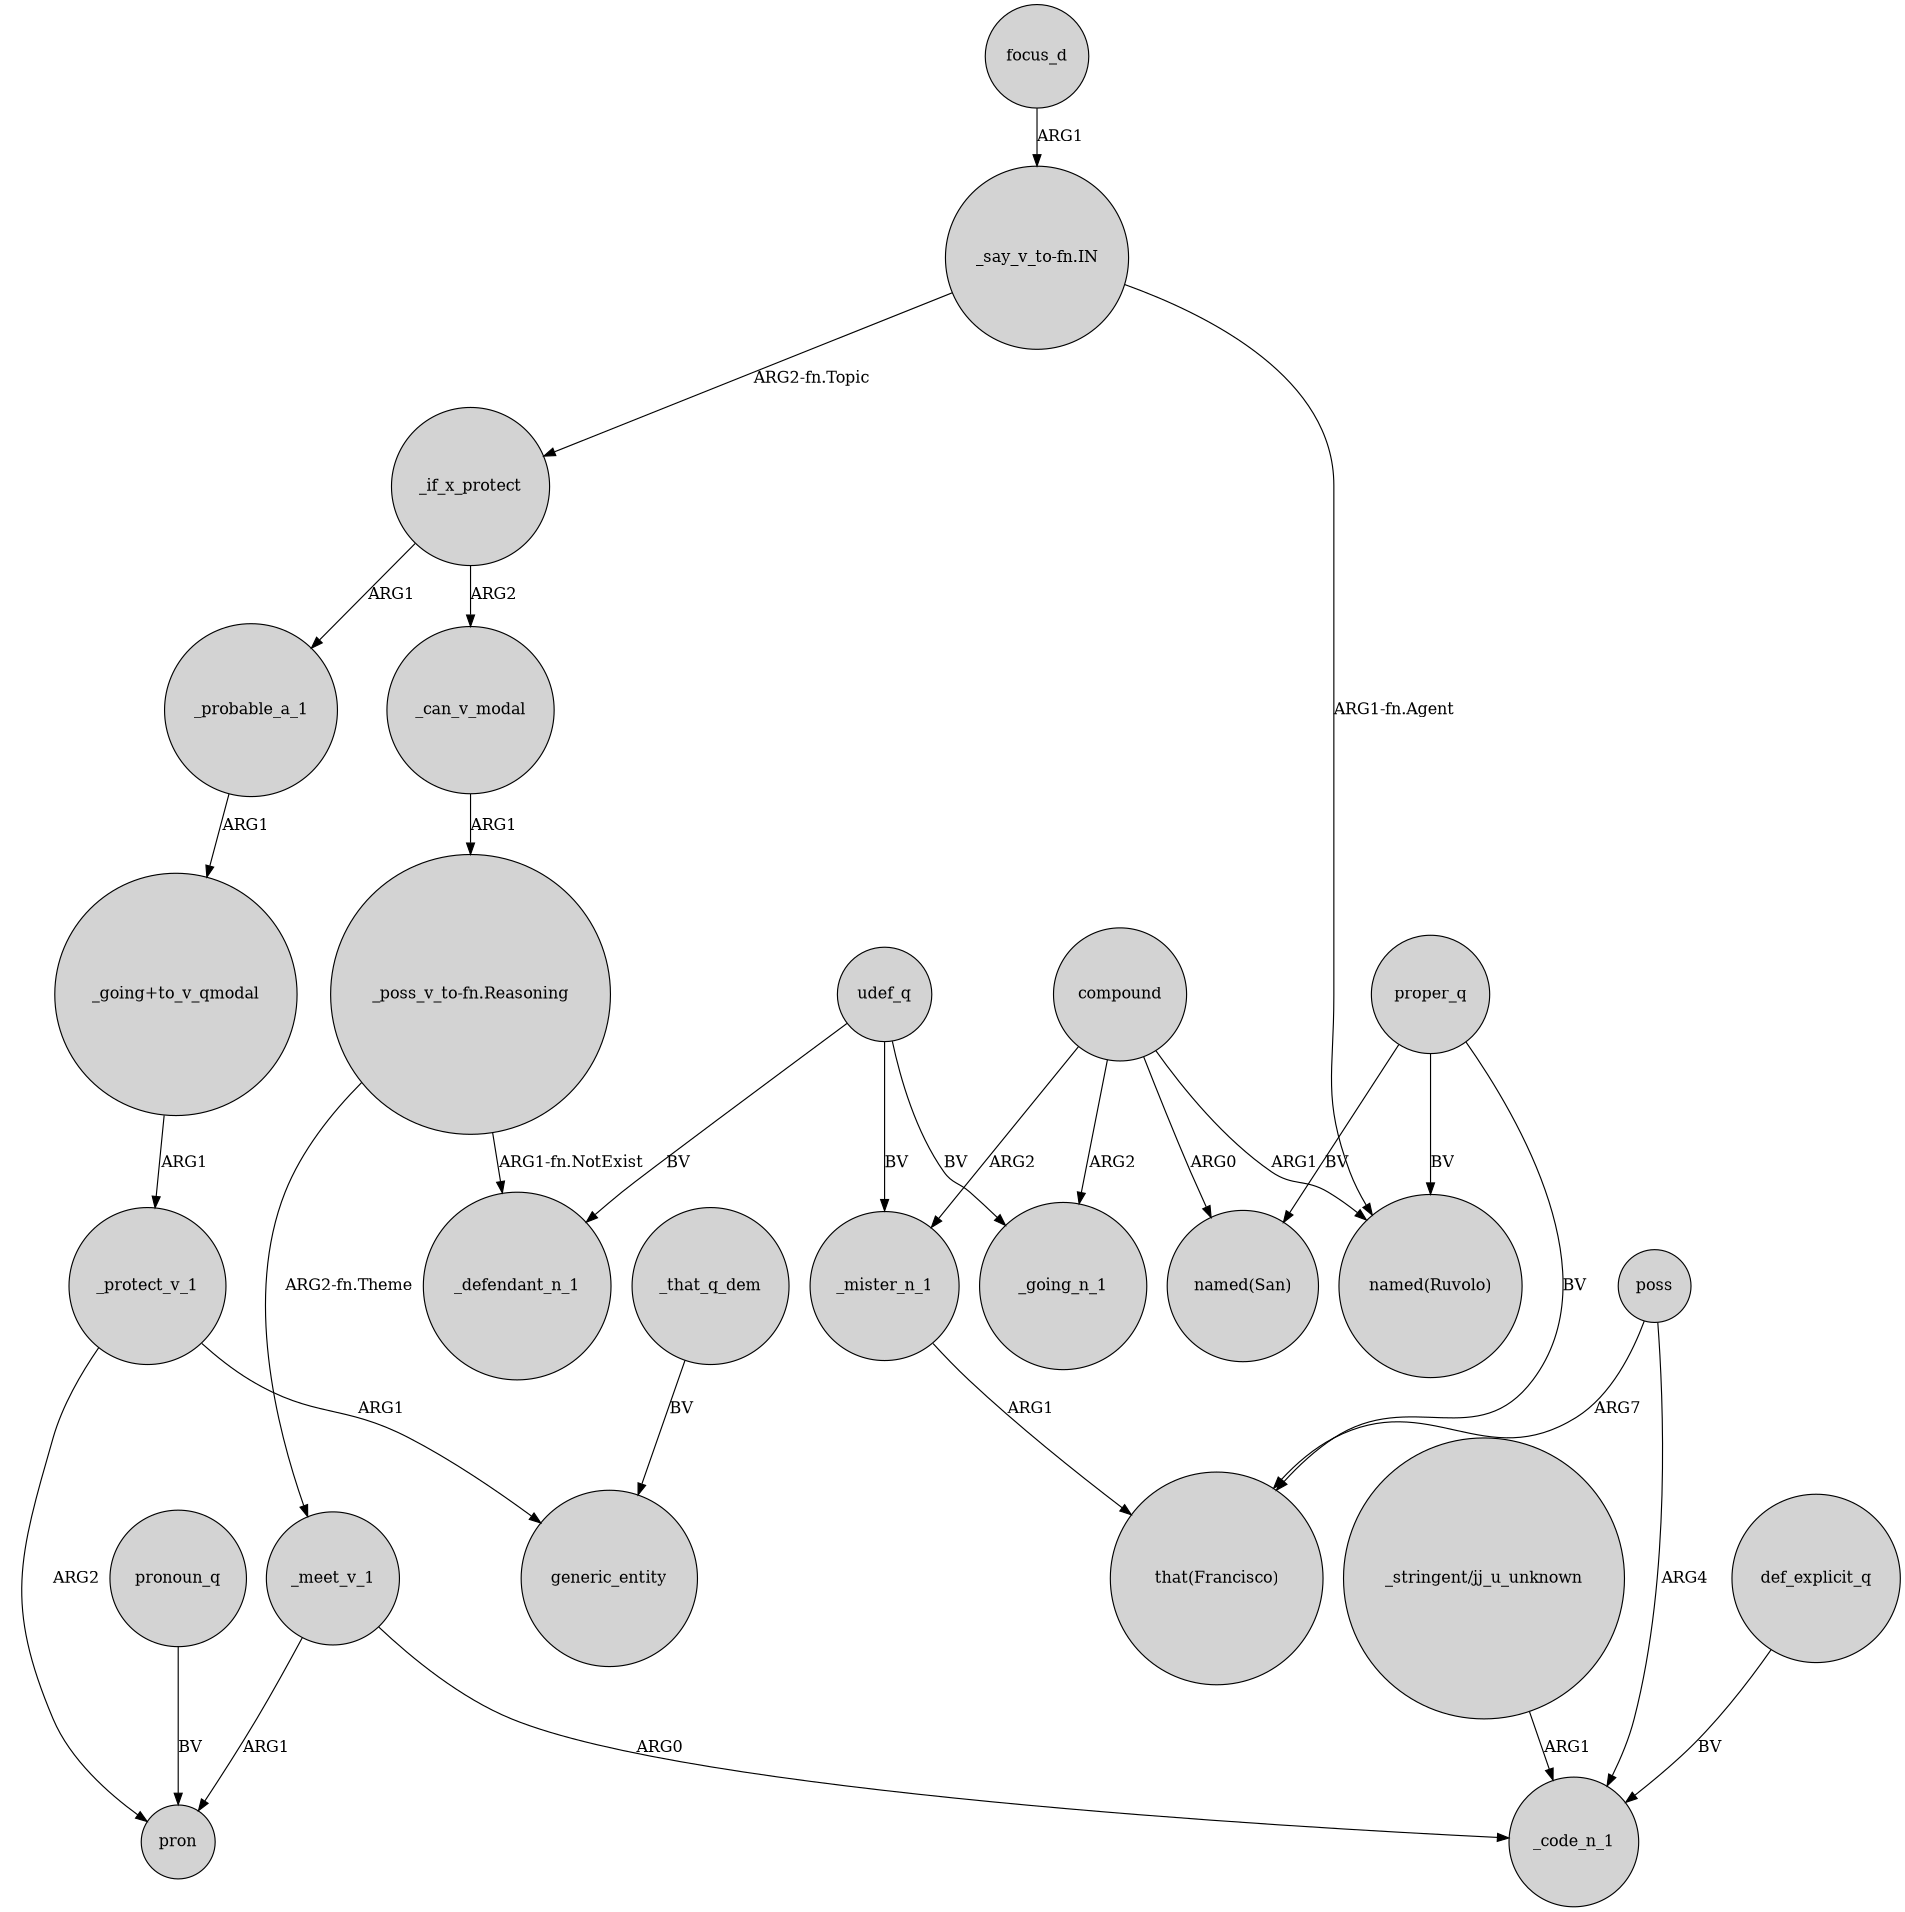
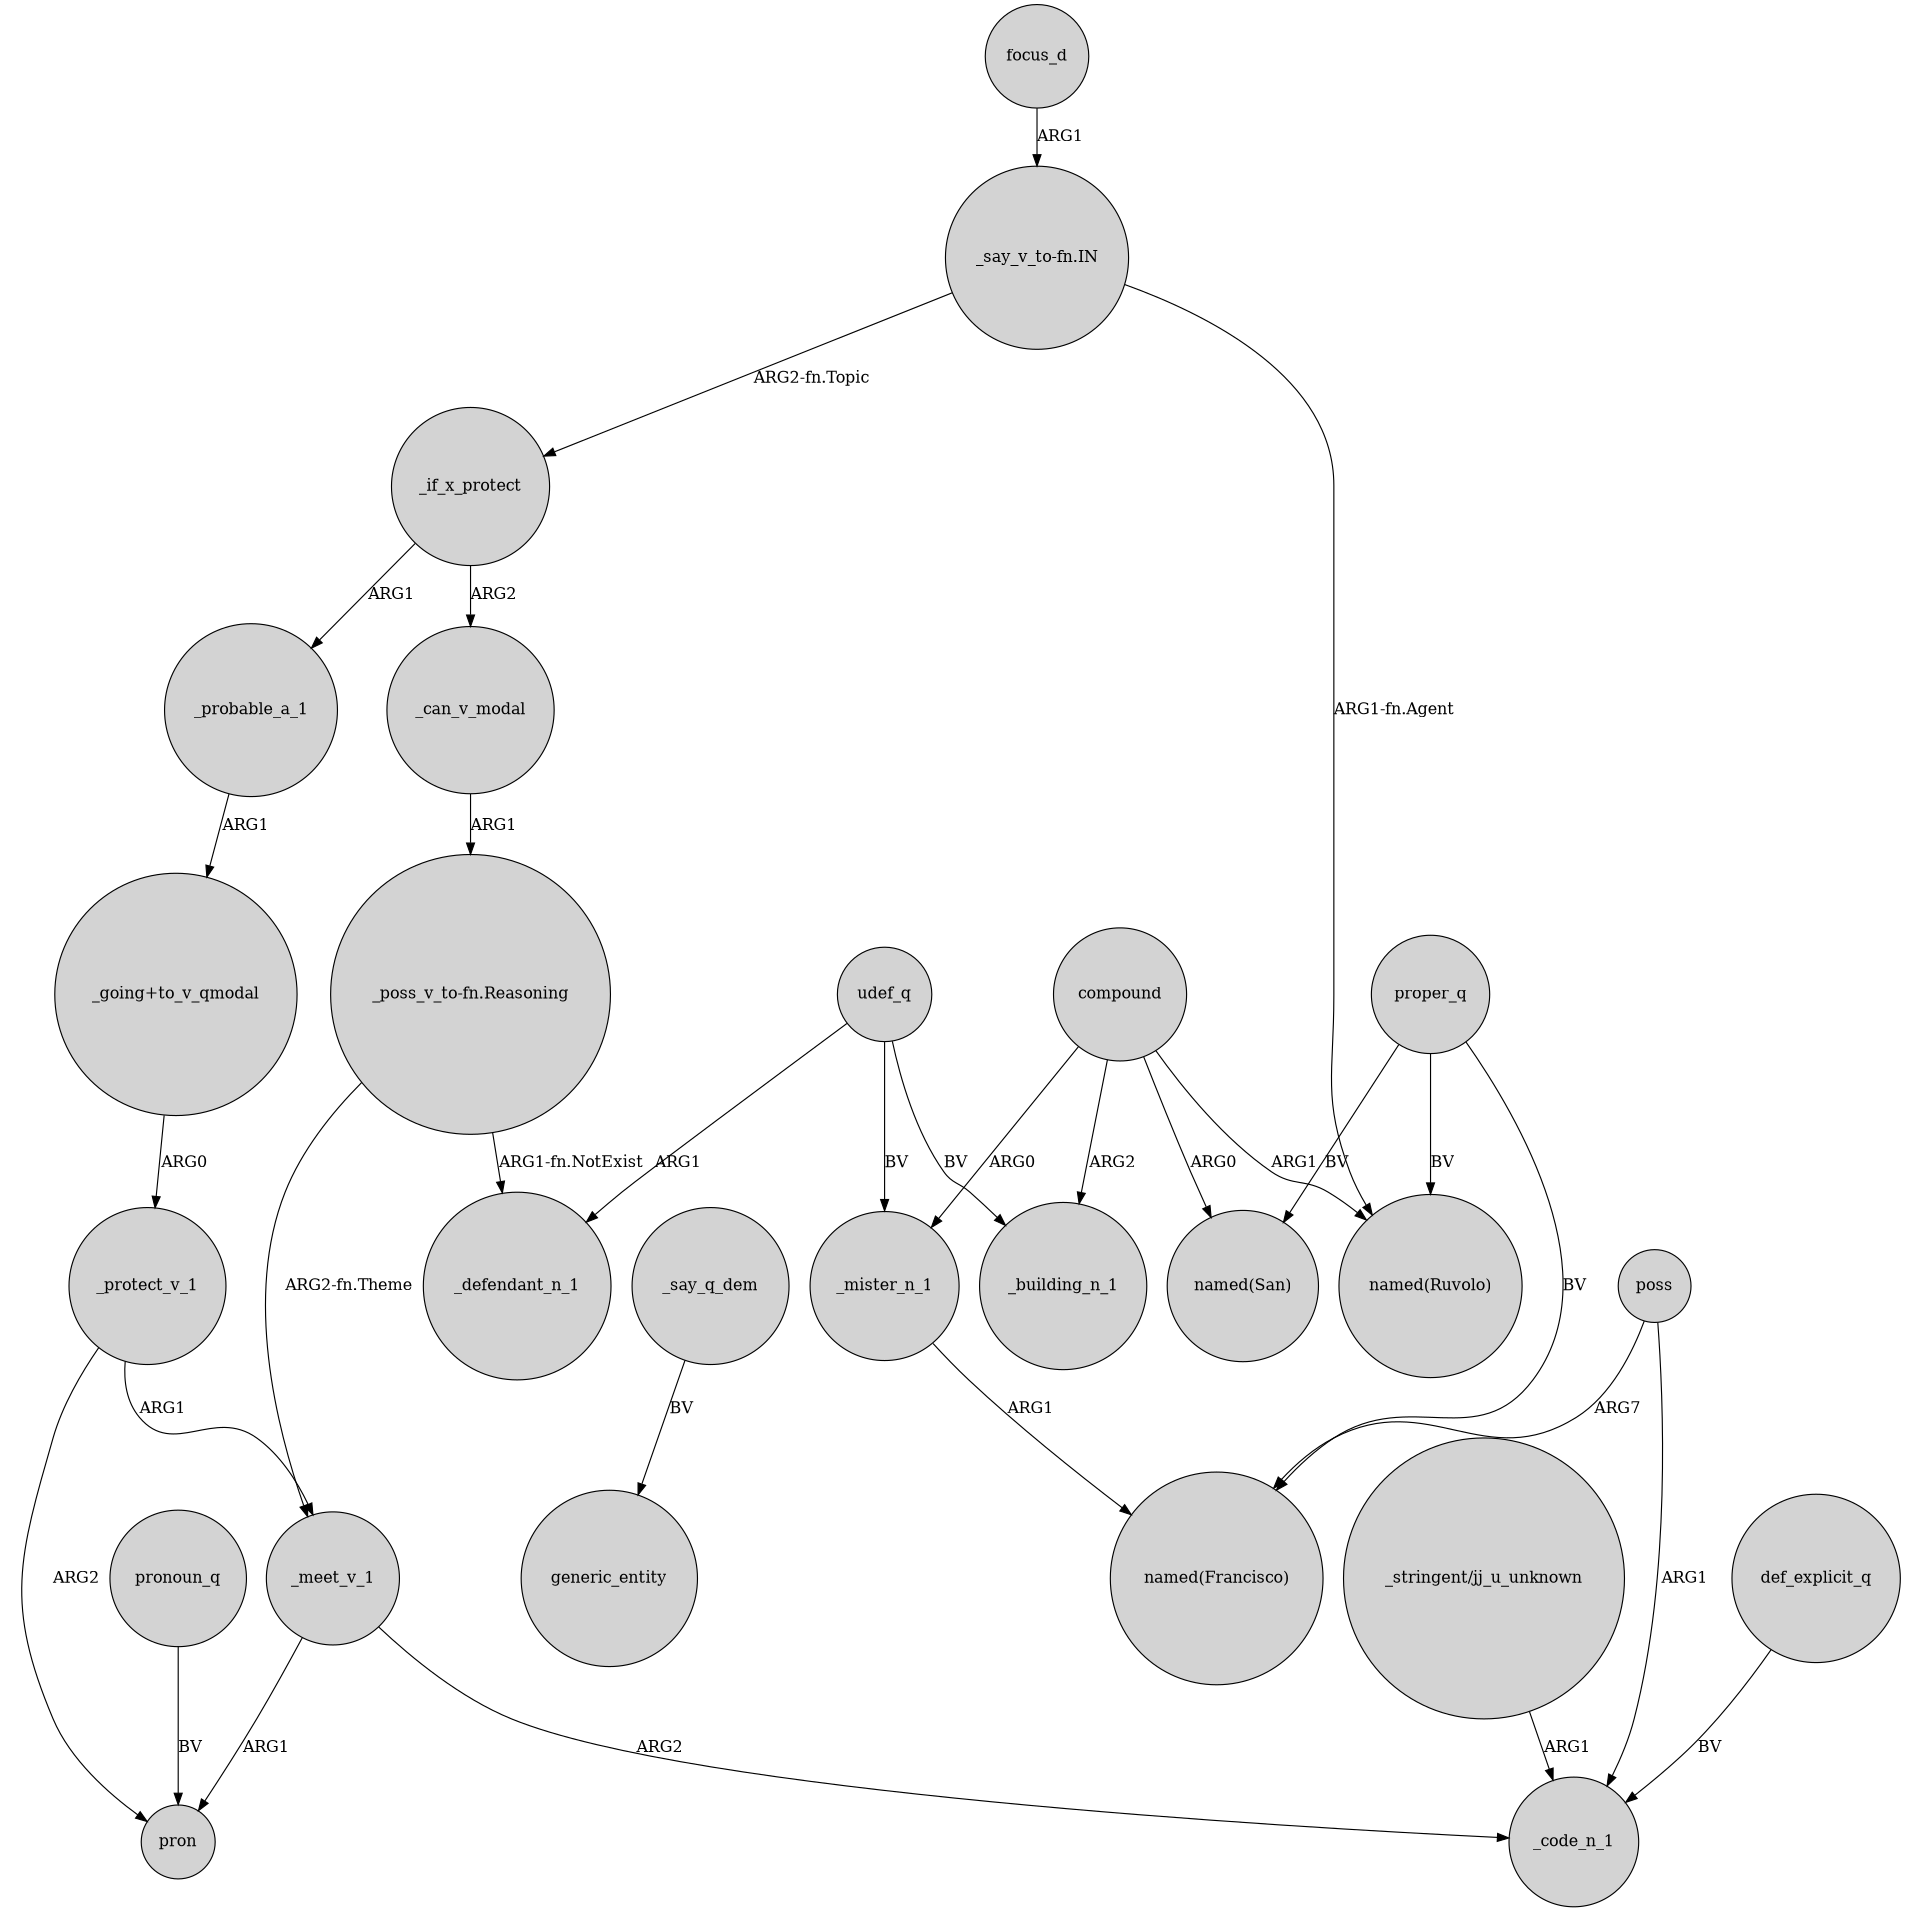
(184, 1163) -> (184, 1163)
(678, 1163) -> (678, 1163)
(1013, 1163) -> (1013, 1163)
(711, 1286) -> (711, 1286)
(1063, 1286) -> (1063, 1286)
(370, 1421) -> (209, 1429)
(1217, 1578) -> (1217, 1578)
(1685, 1578) -> (1685, 1578)
(660, 1748) -> (660, 1748)
